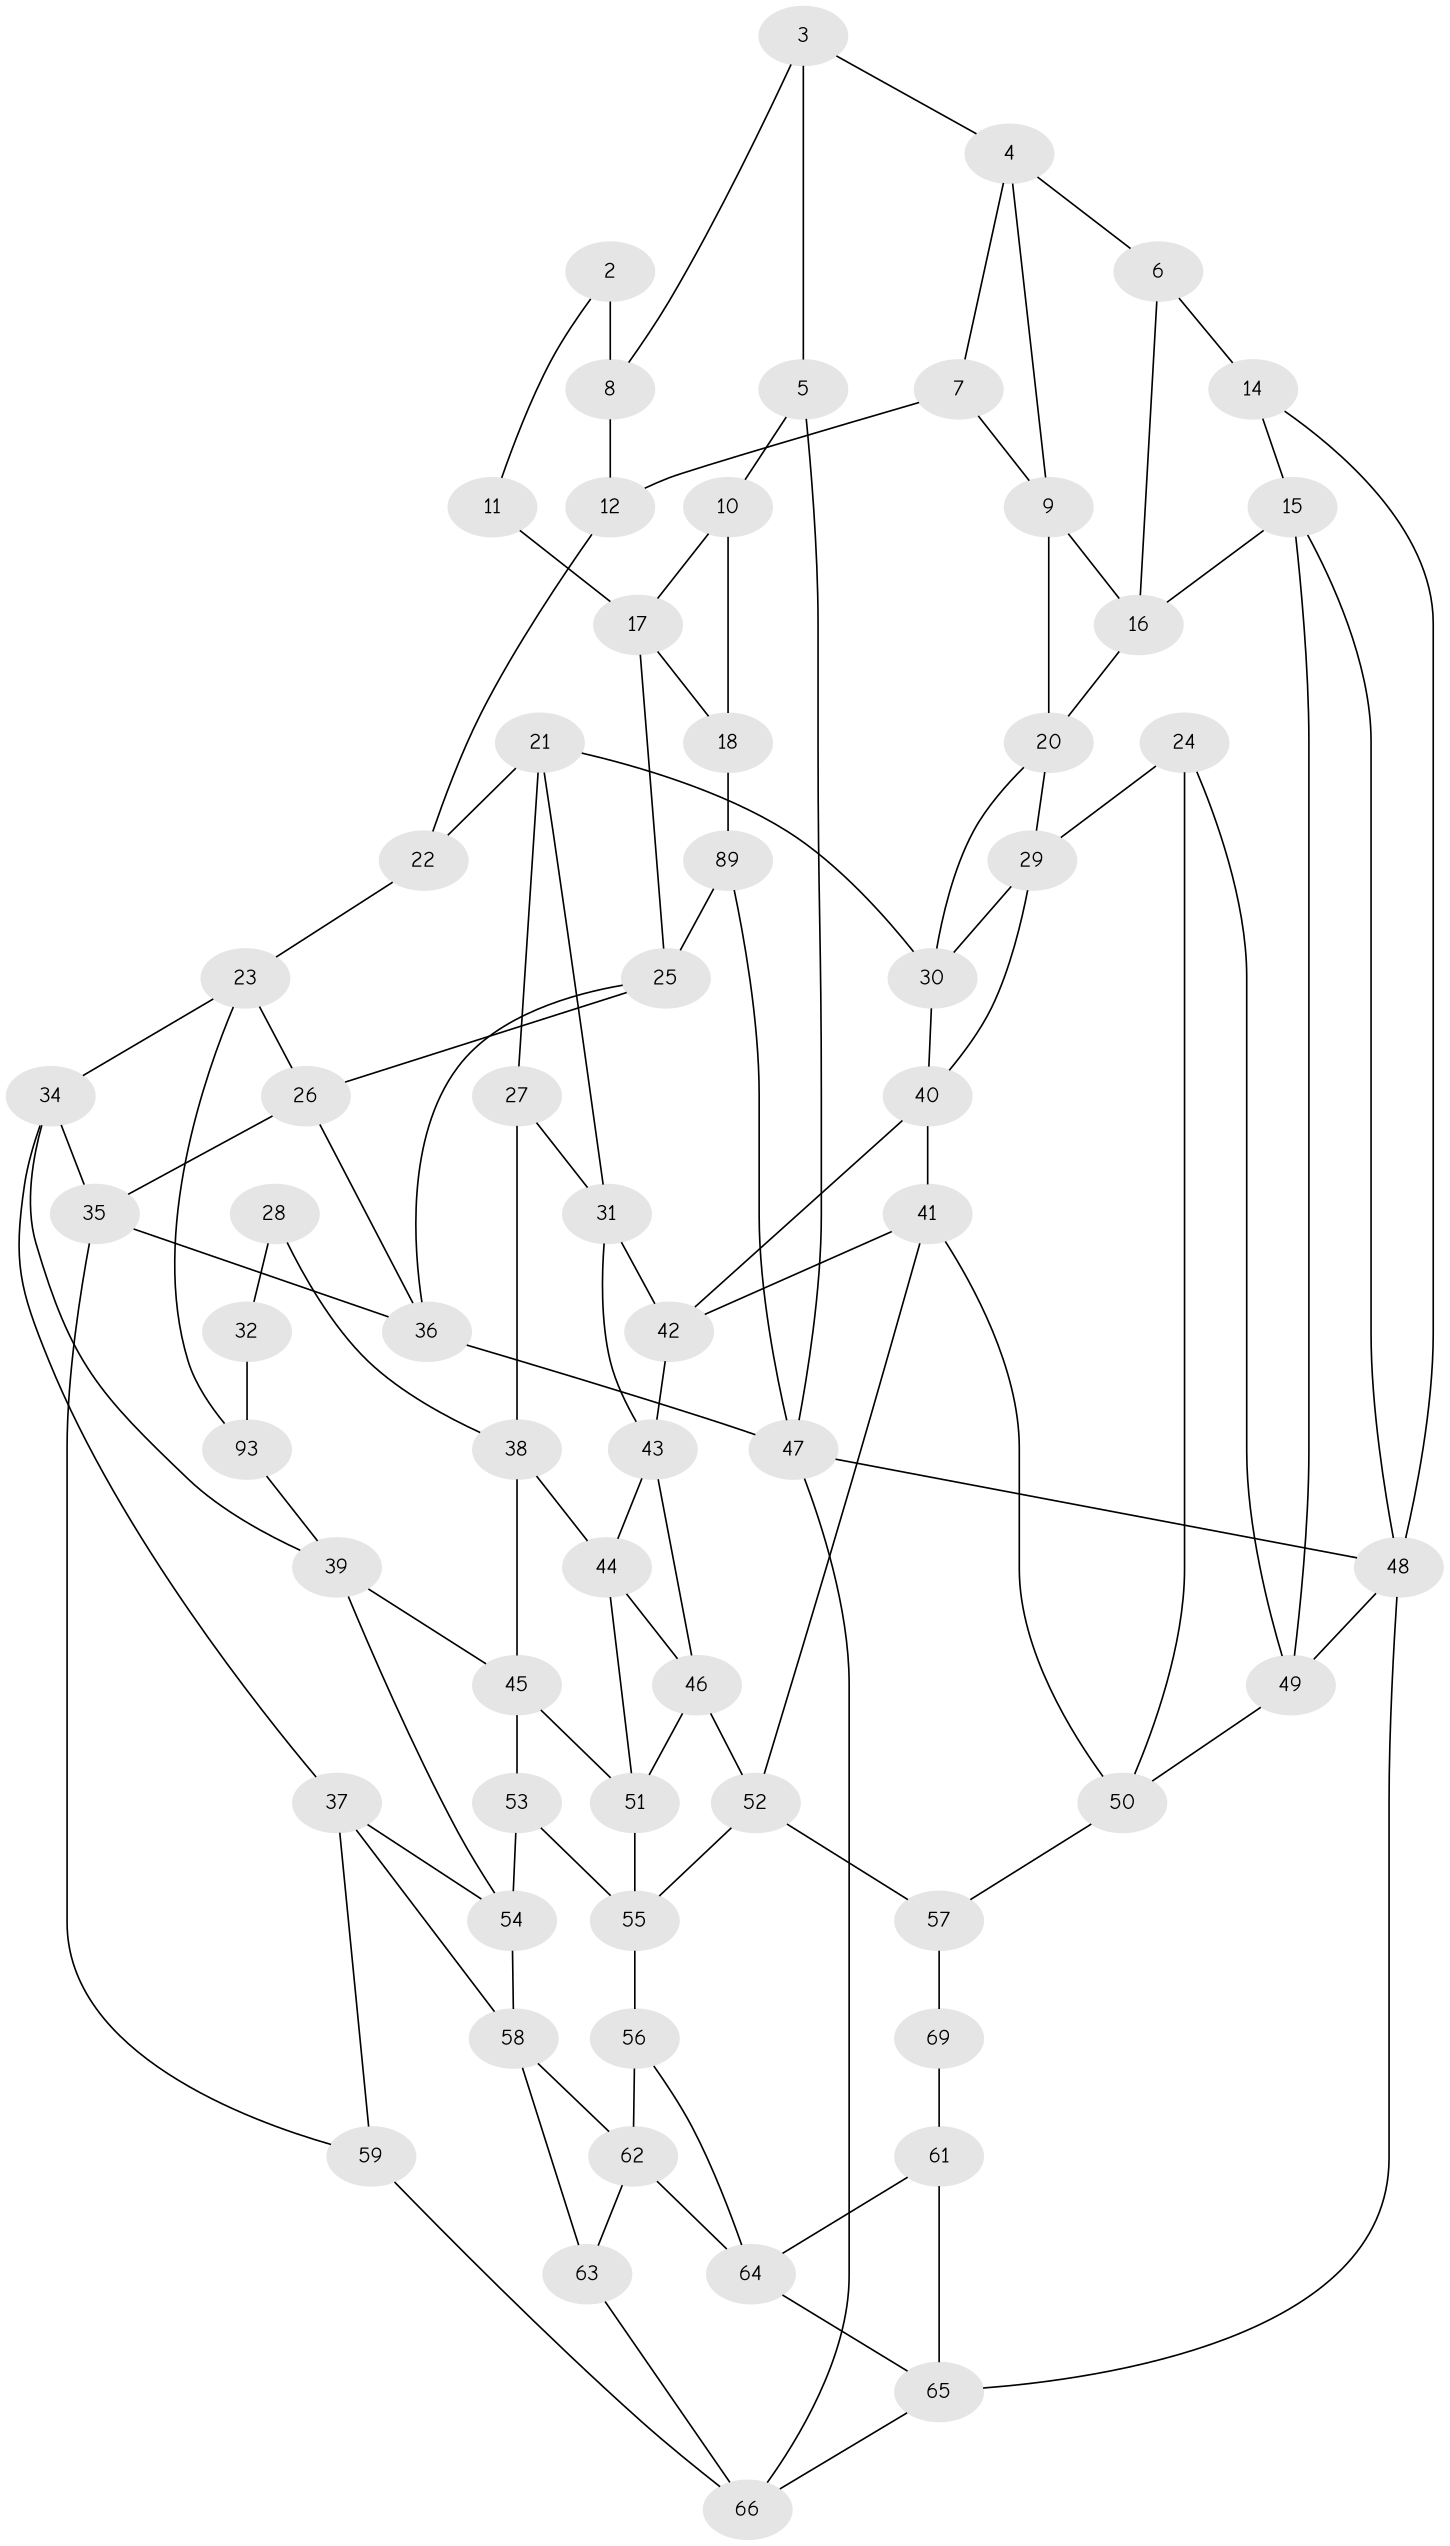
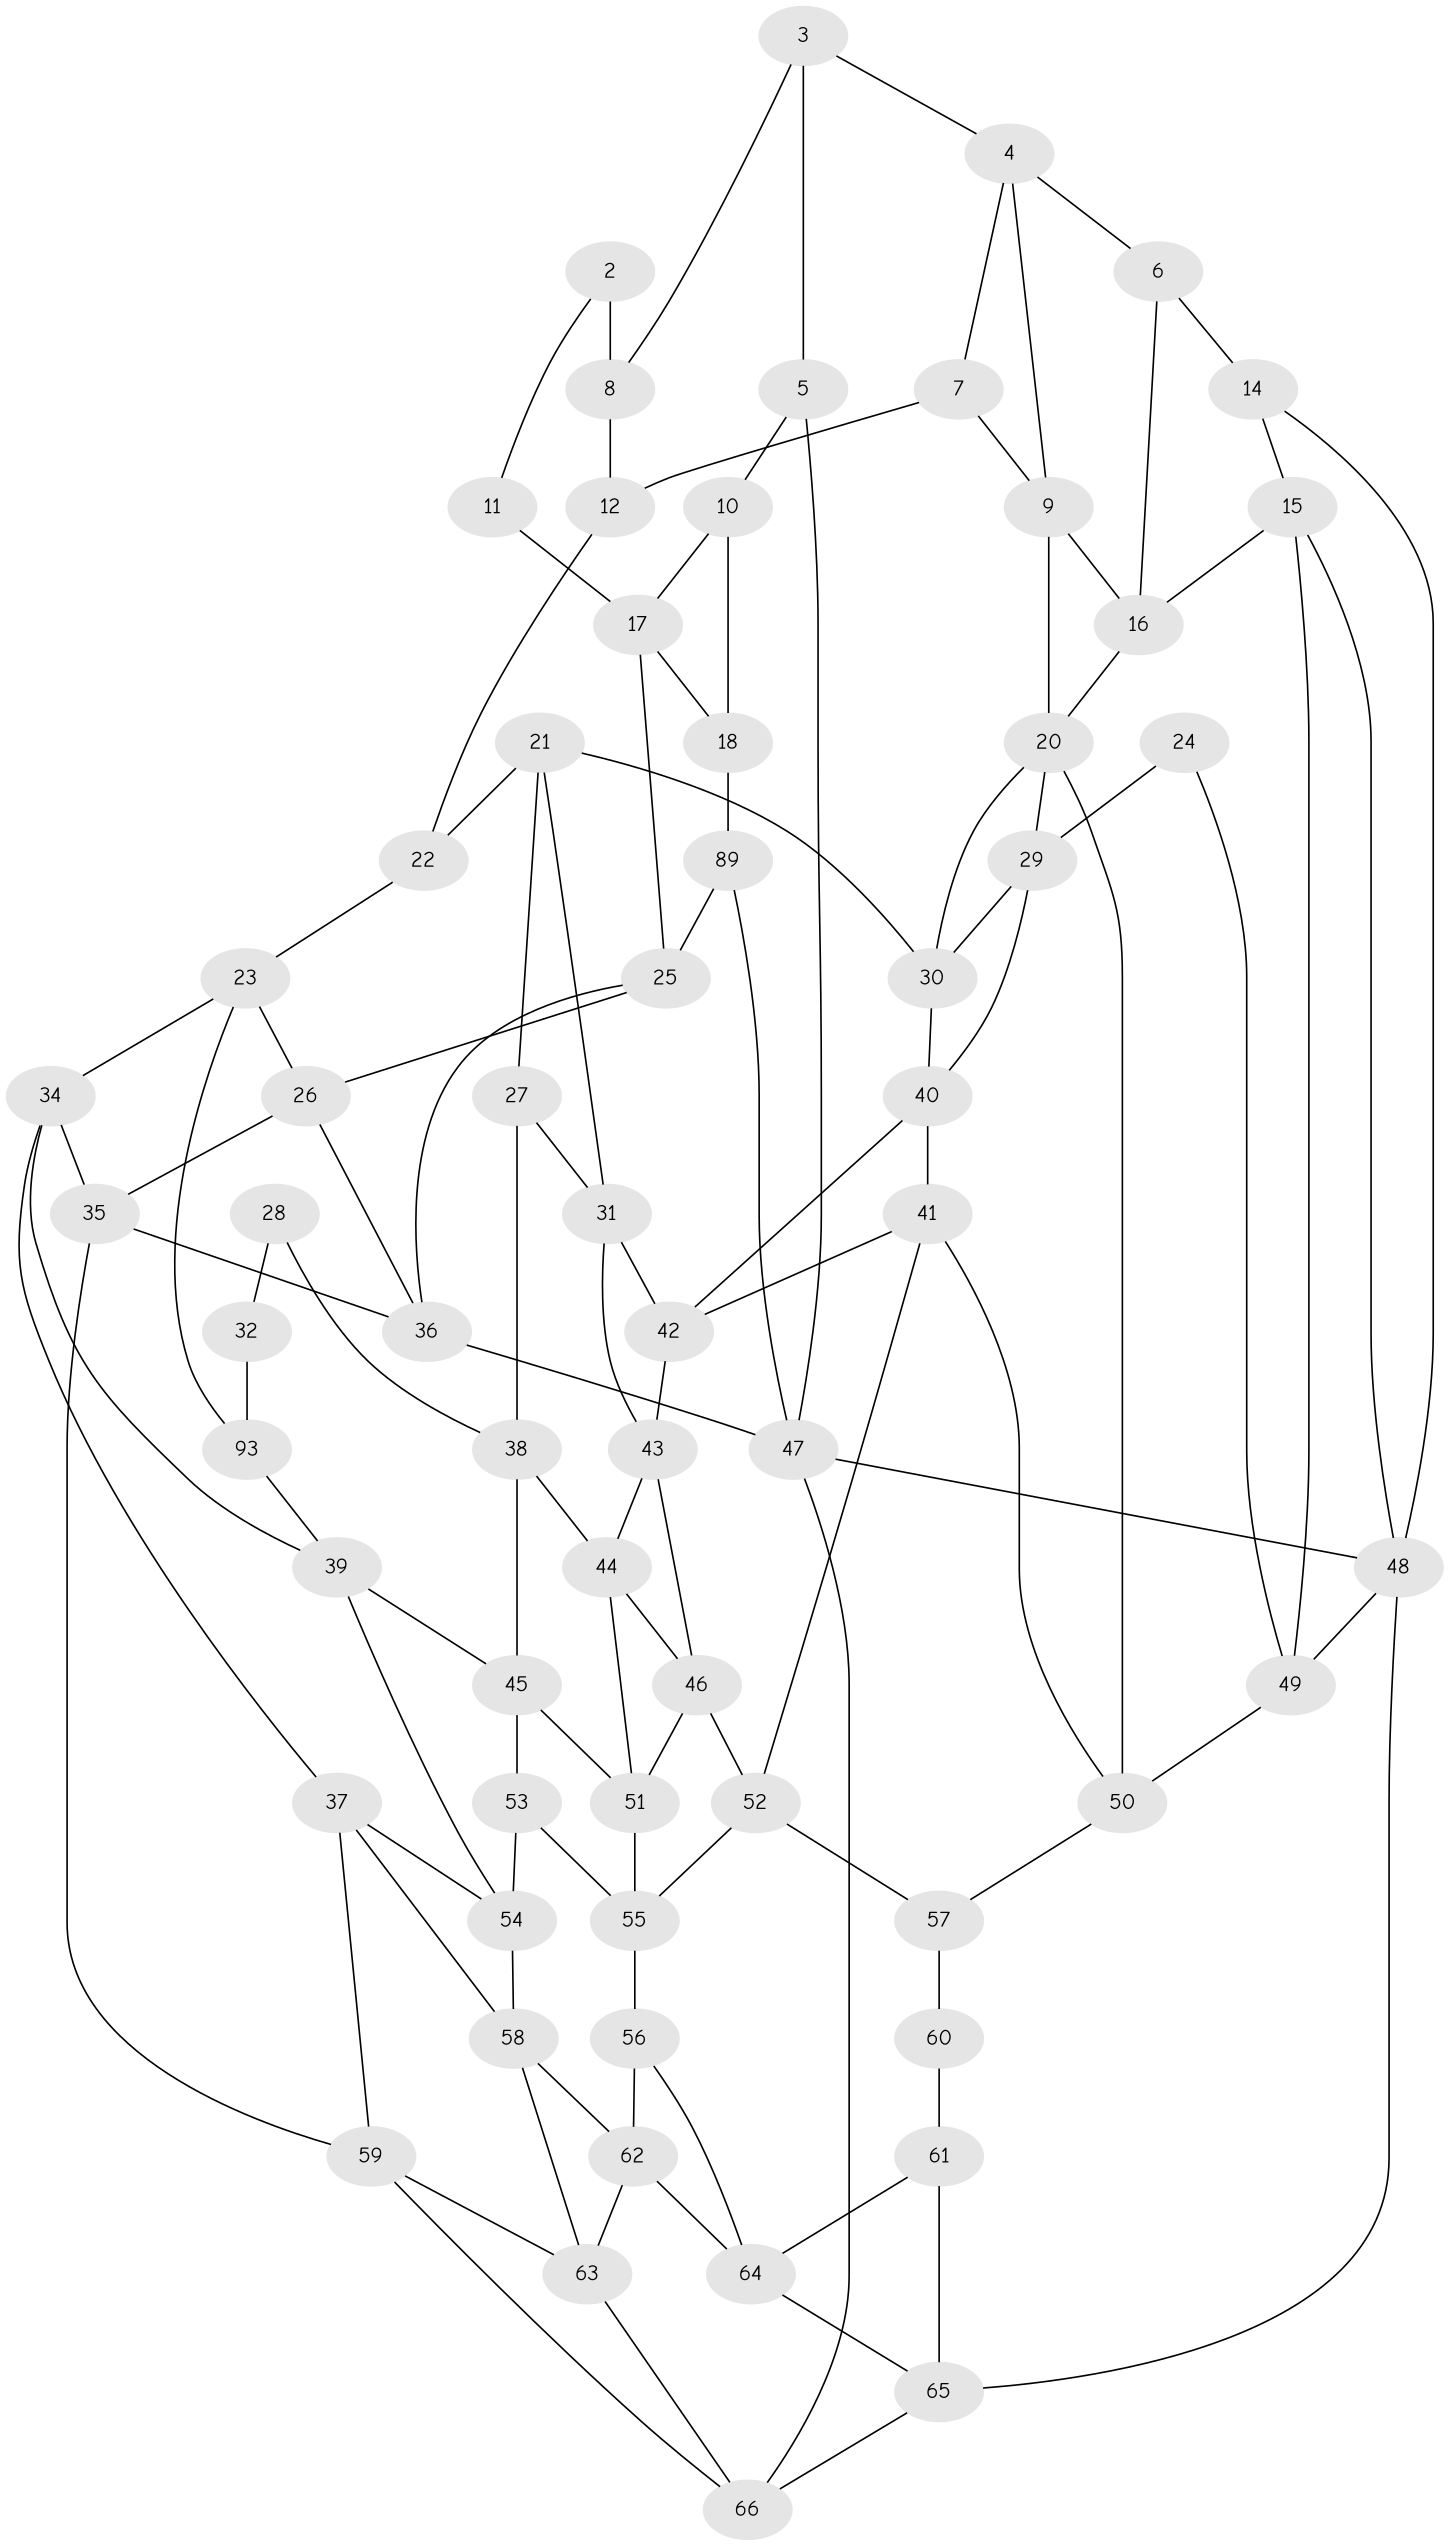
(1185, 1277) -> (1122, 1267)
(939, 2039) -> (939, 2039)
none -> (479, 2215)
